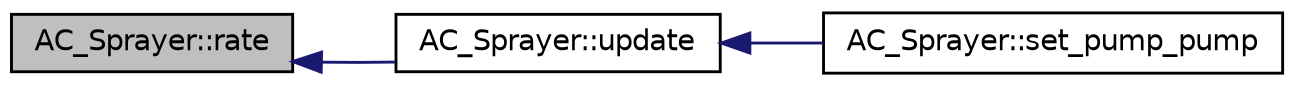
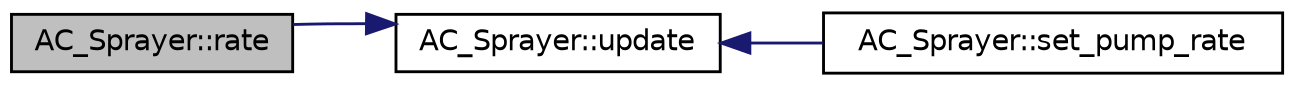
(1053, 43) -> (1053, 43)
(359, 62) -> (329, 24)
